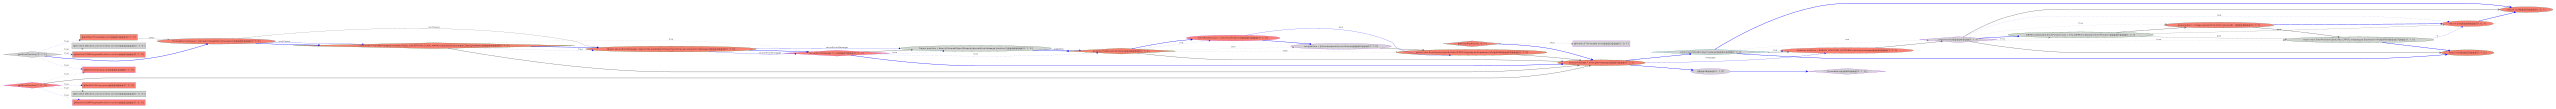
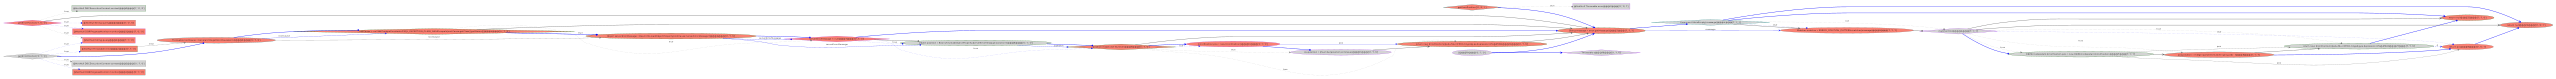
(1660, 67) -> (1543, 49)
